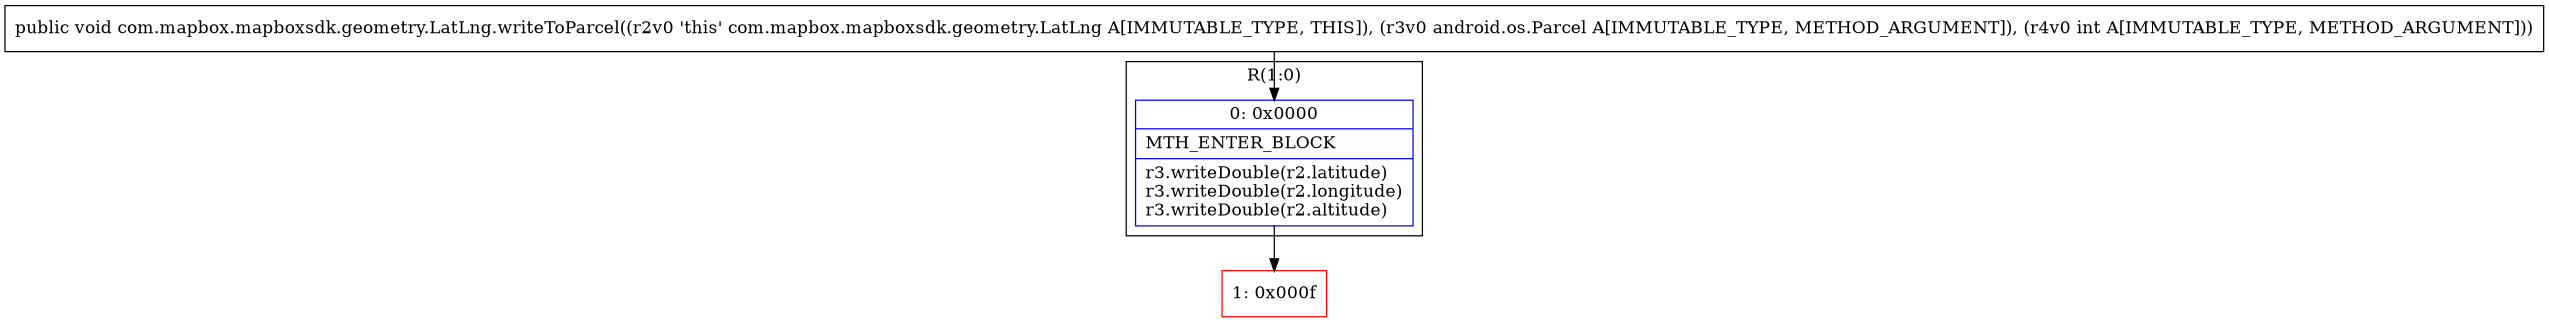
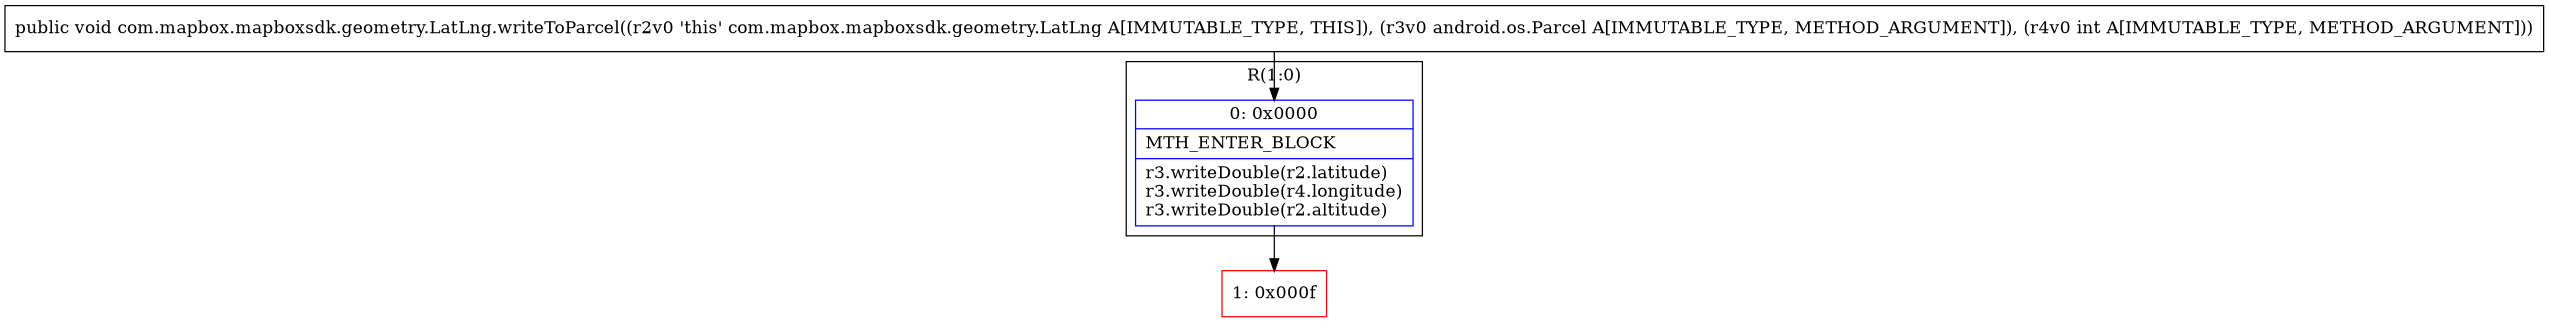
(1274, 192) -> (1274, 192)
